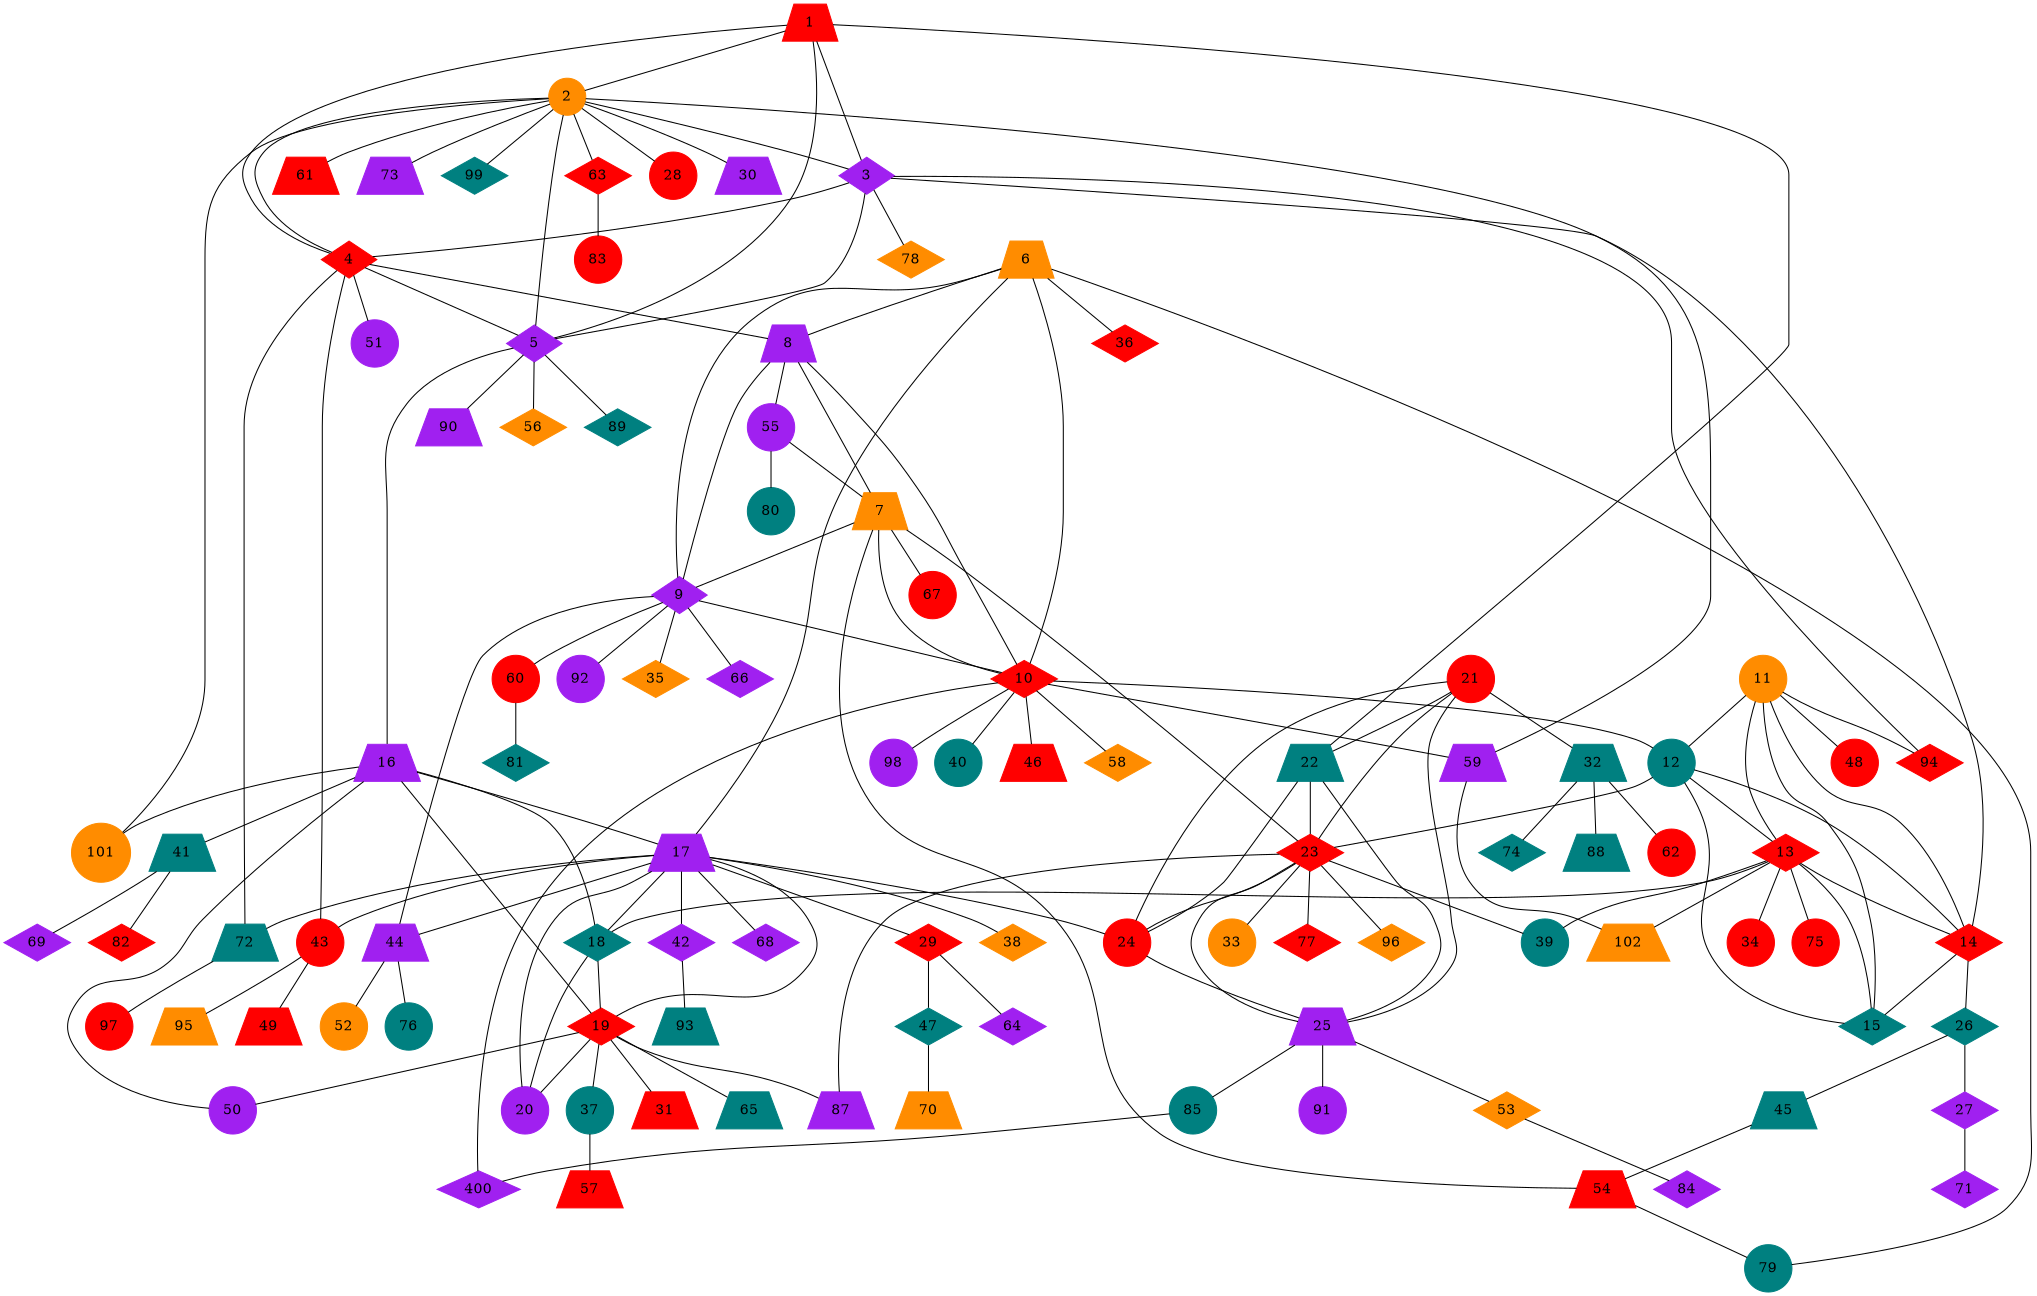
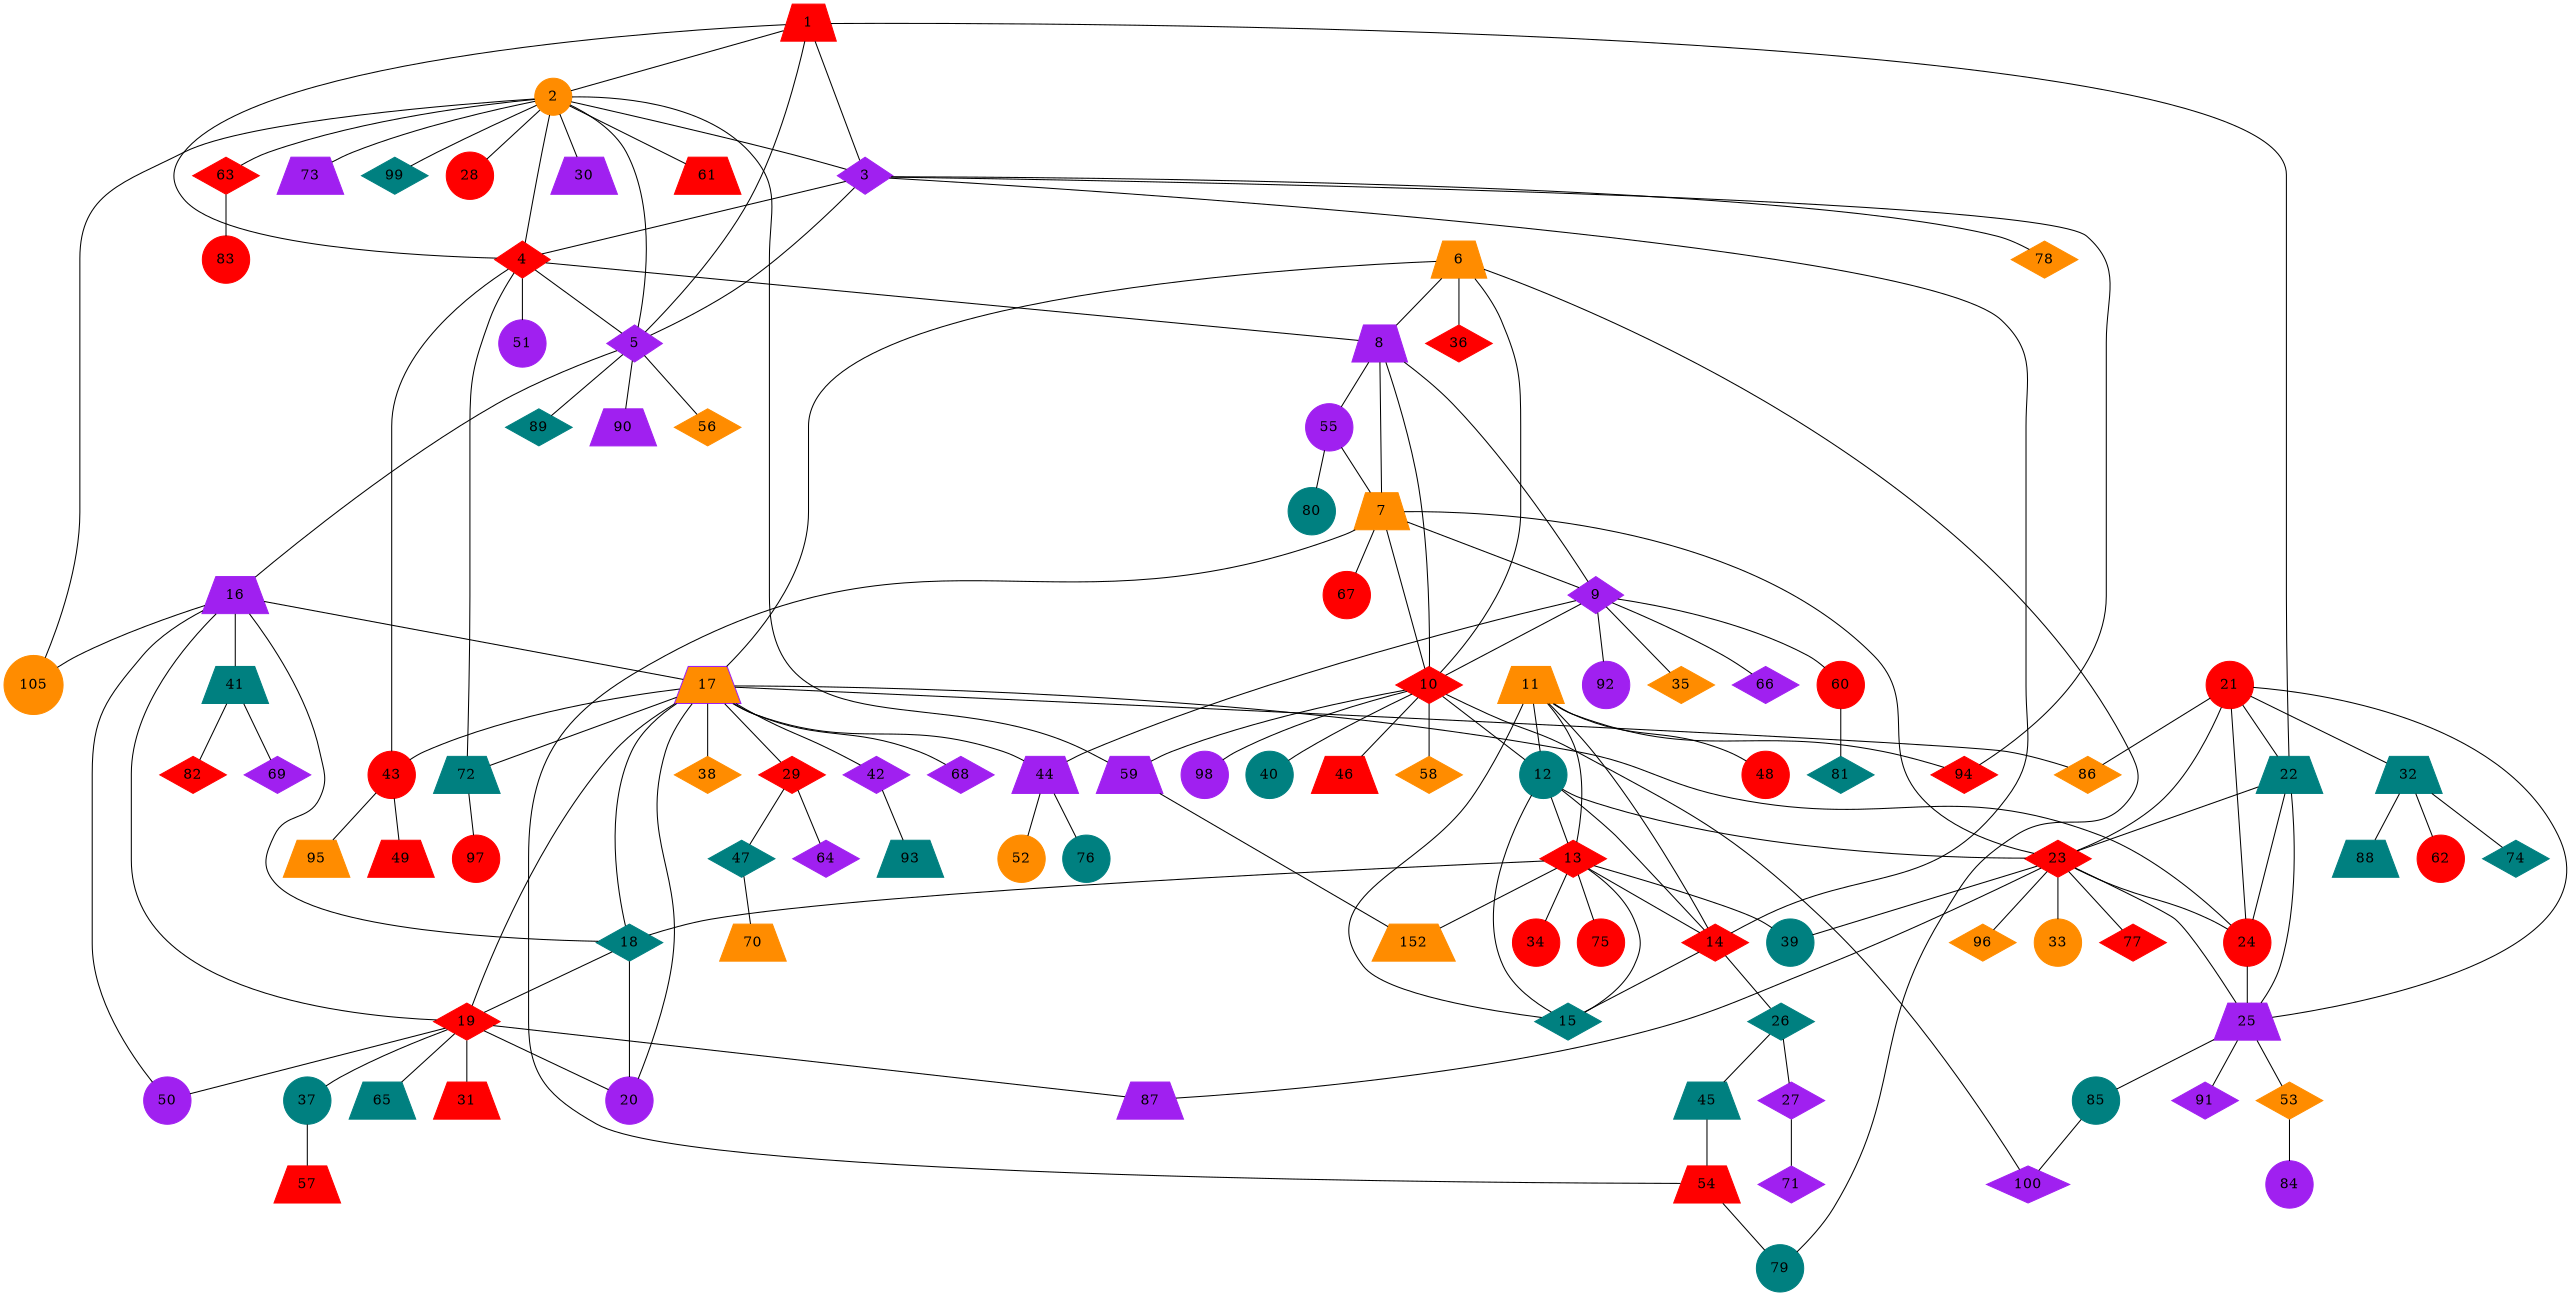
(745, 326) -> none
(1763, 679) -> (1531, 685)
none -> (2088, 775)
(101, 853) -> (34, 685)
(681, 853) -> (708, 685)
(1628, 943) -> (1414, 943)
(1323, 1110) -> (2205, 1101)
(479, 1189) -> (2028, 1184)
(1687, 1189) -> (2289, 1184)
